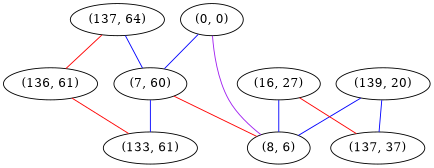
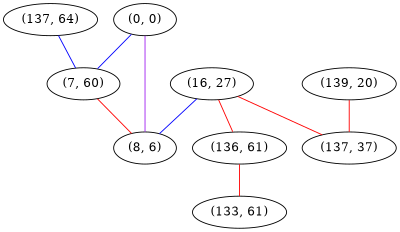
(84, 52) -> (226, 116)
(336, 113) -> none
(150, 116) -> none
(380, 116) -> (349, 116)
